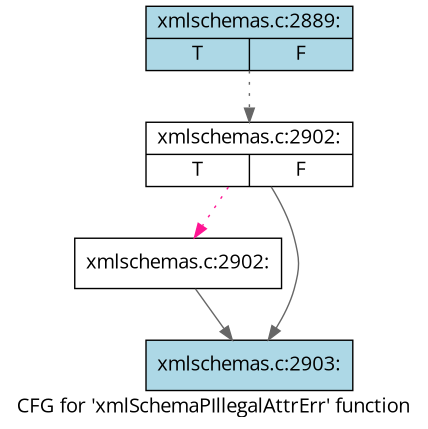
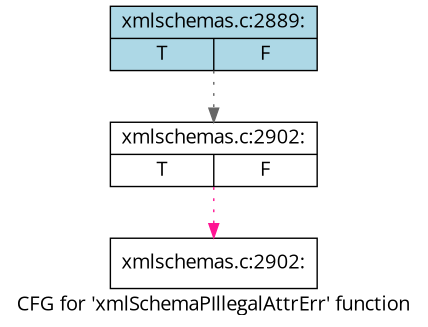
(249, 365) -> none
